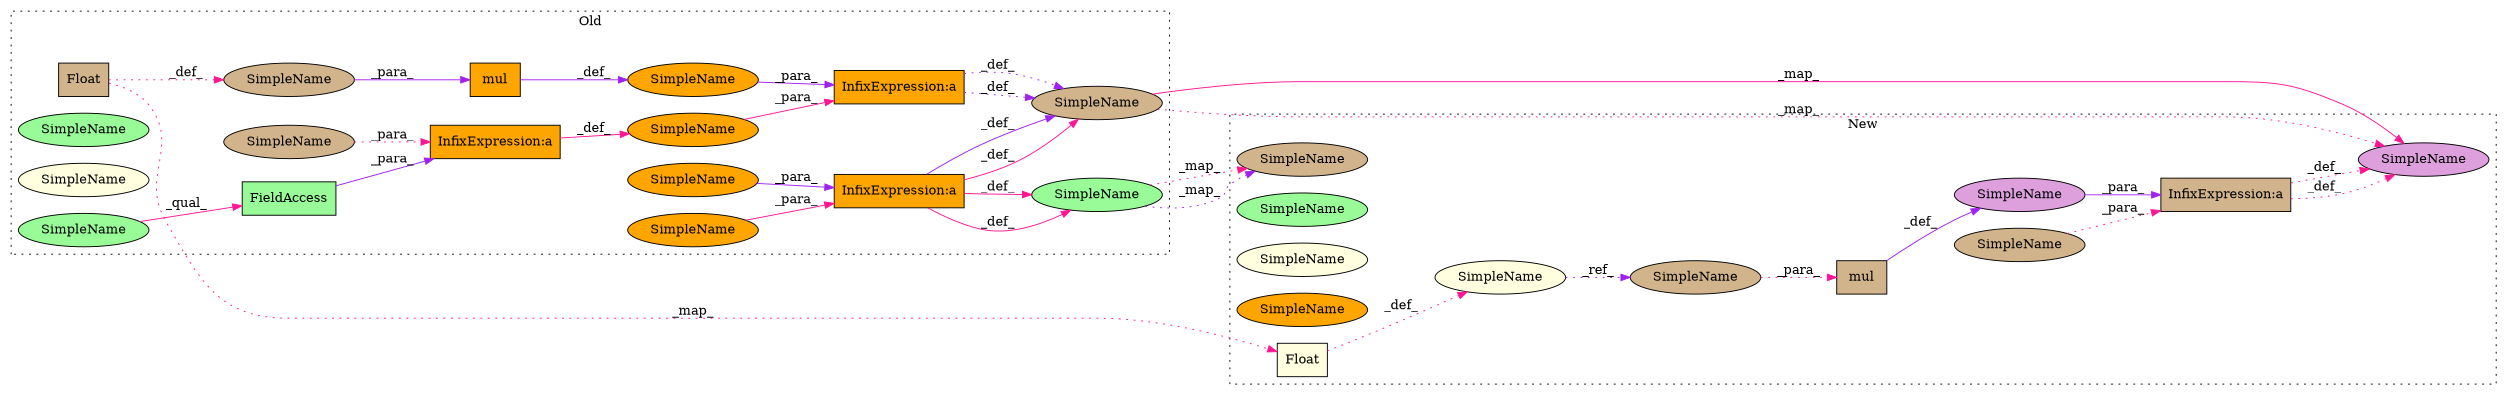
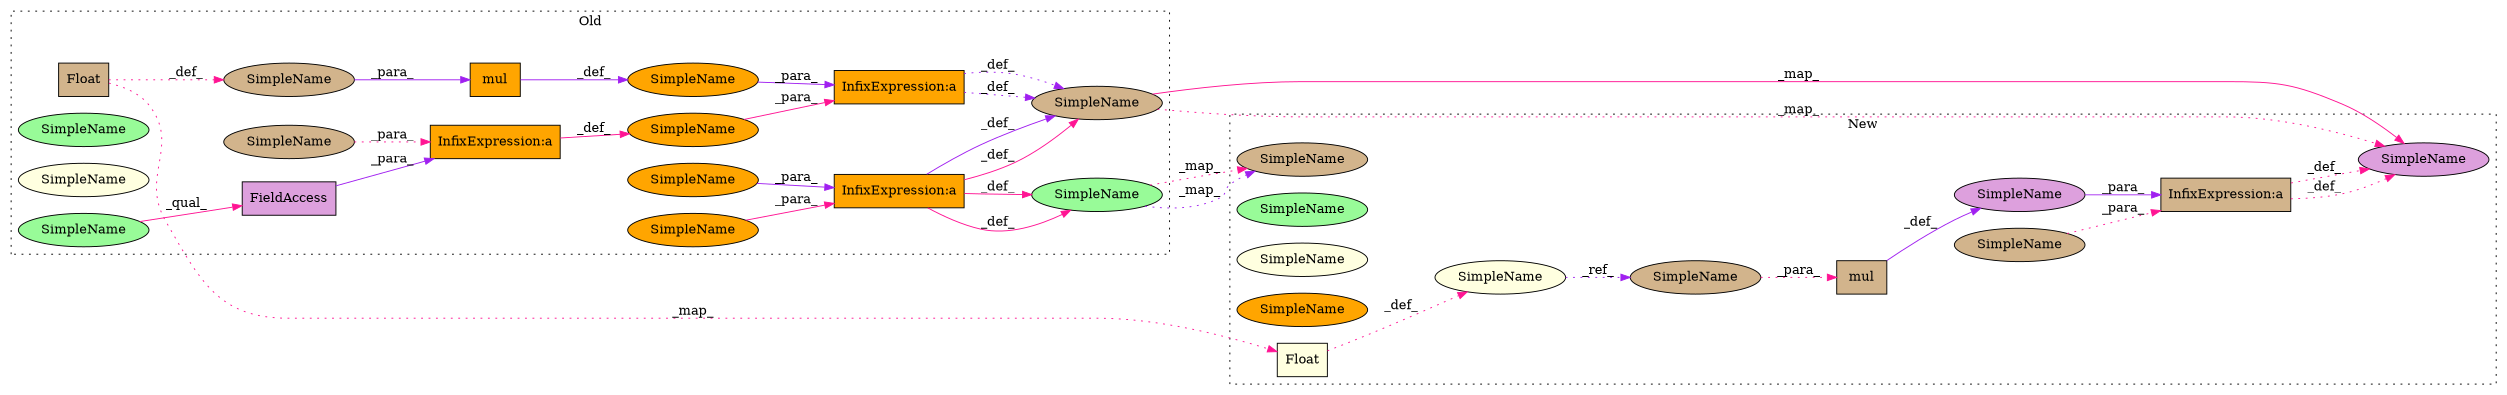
(289, 199) -> (289, 199)
